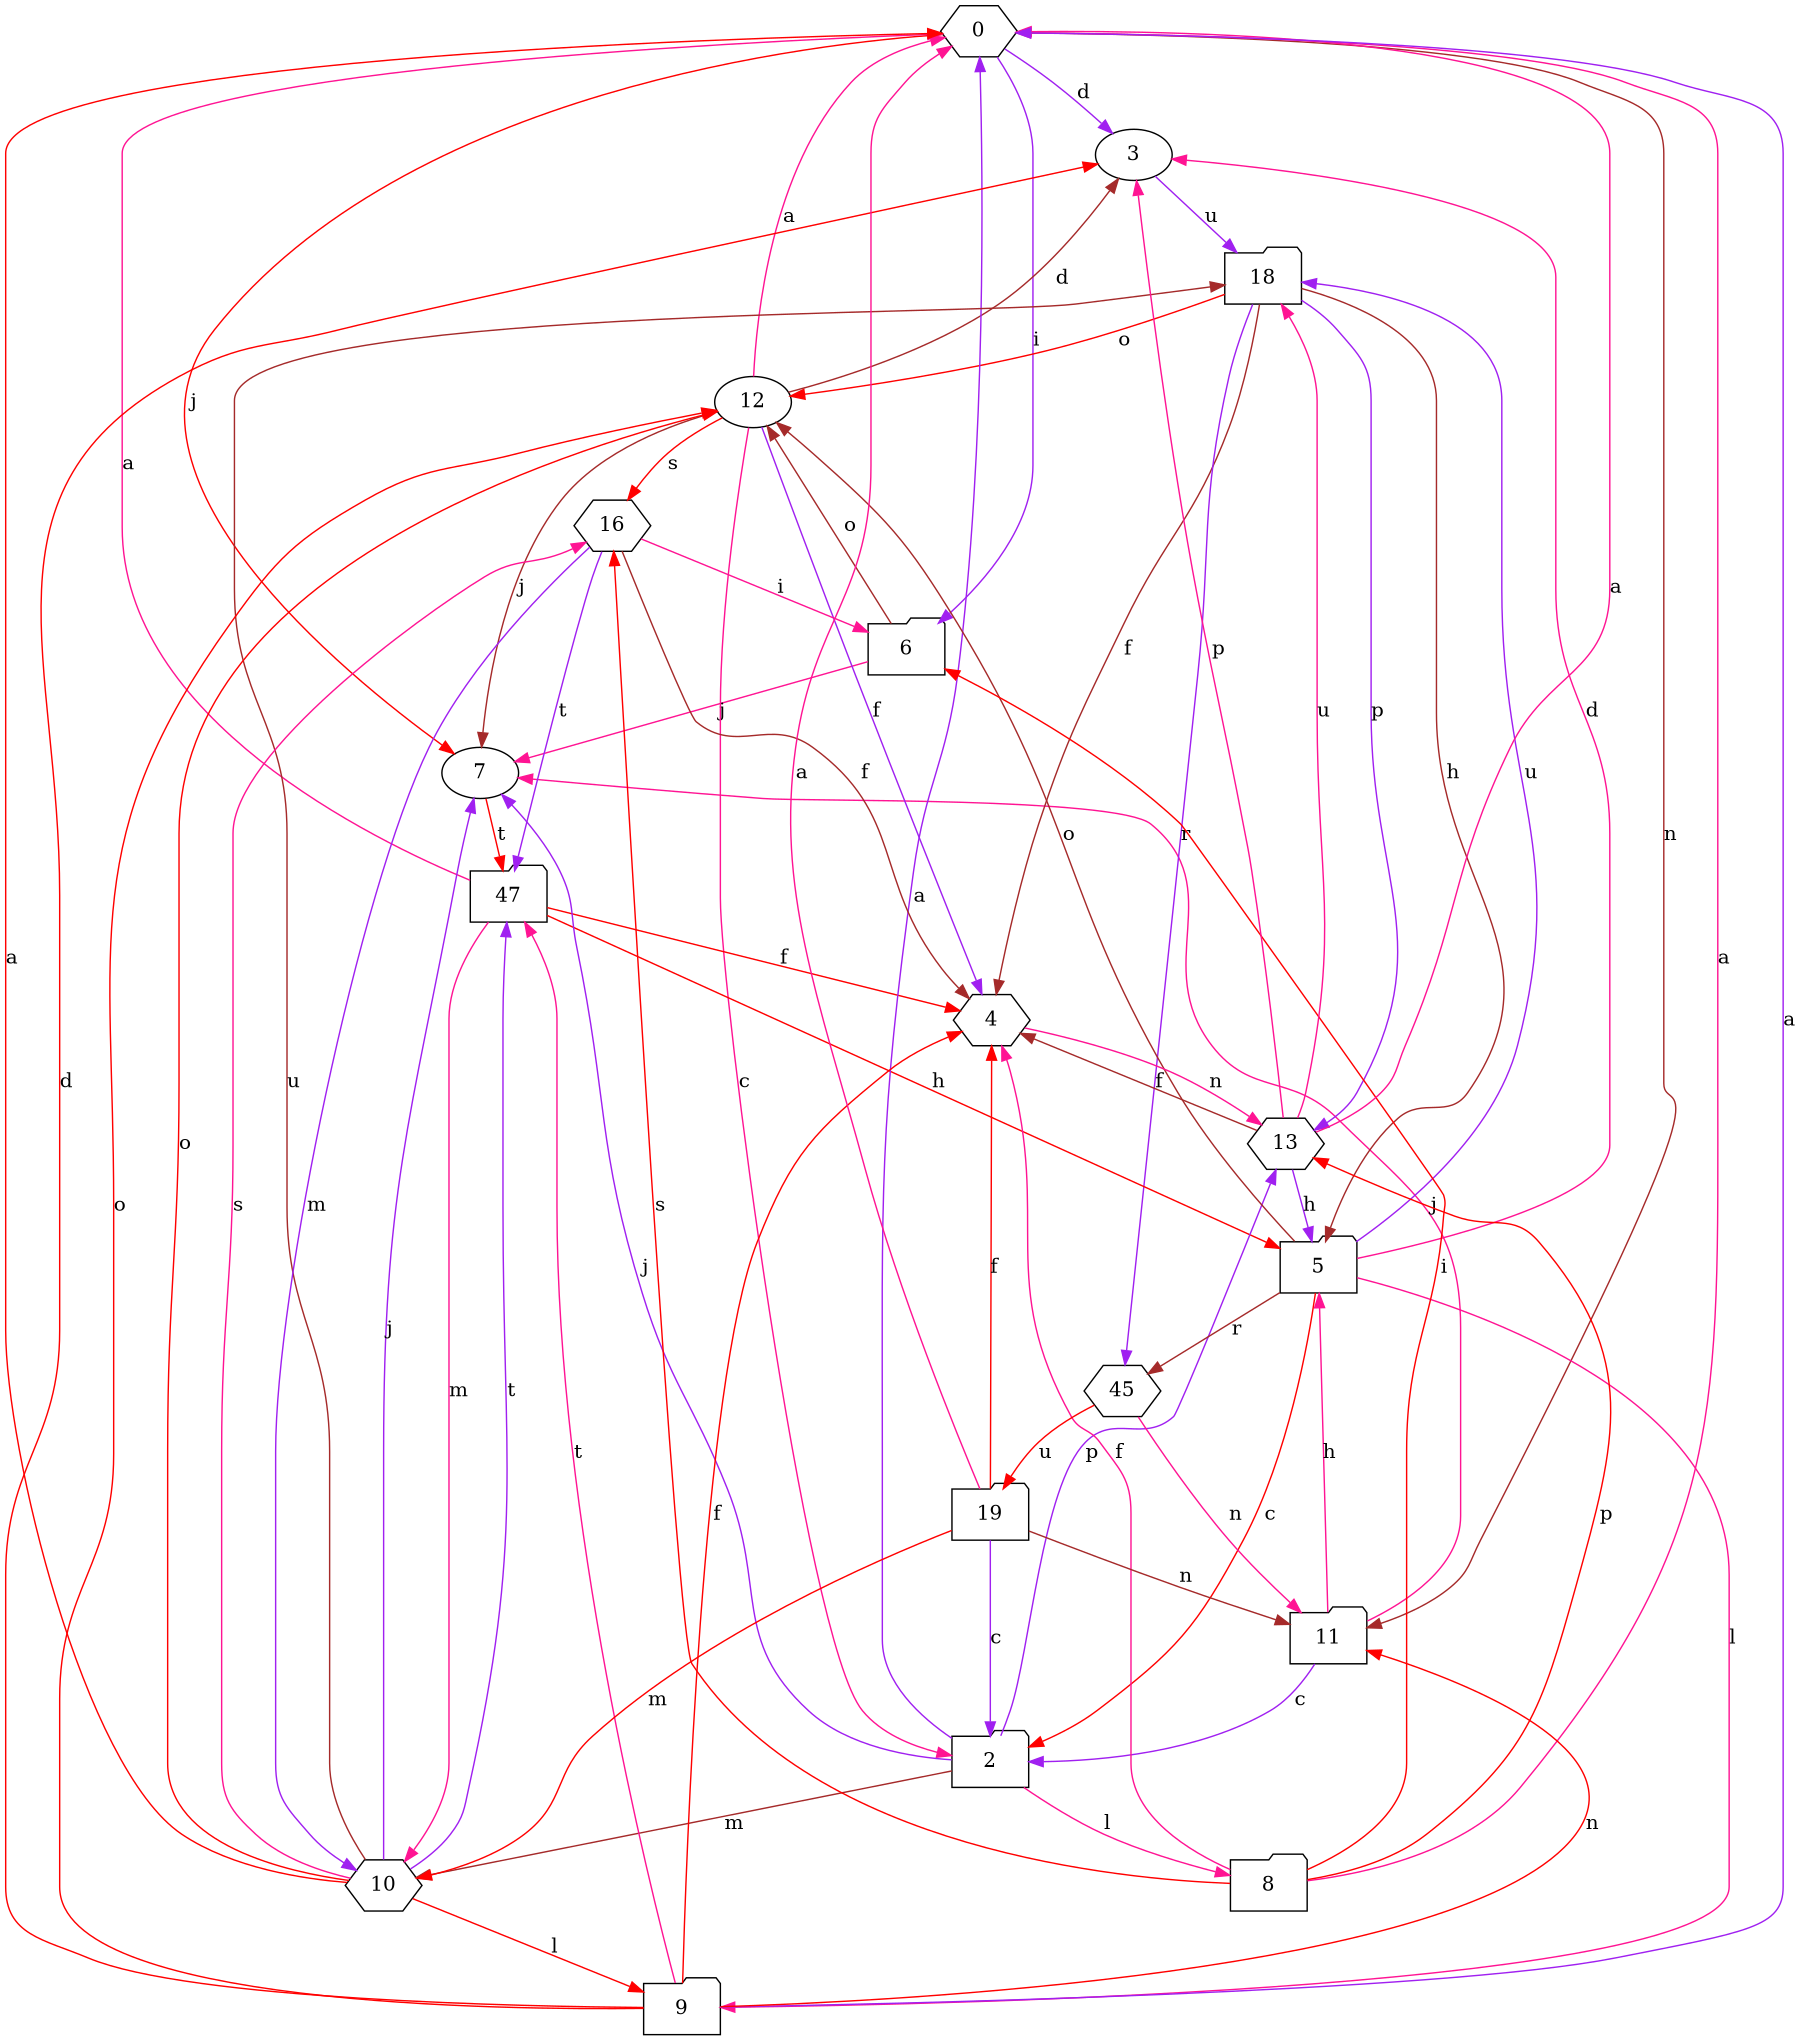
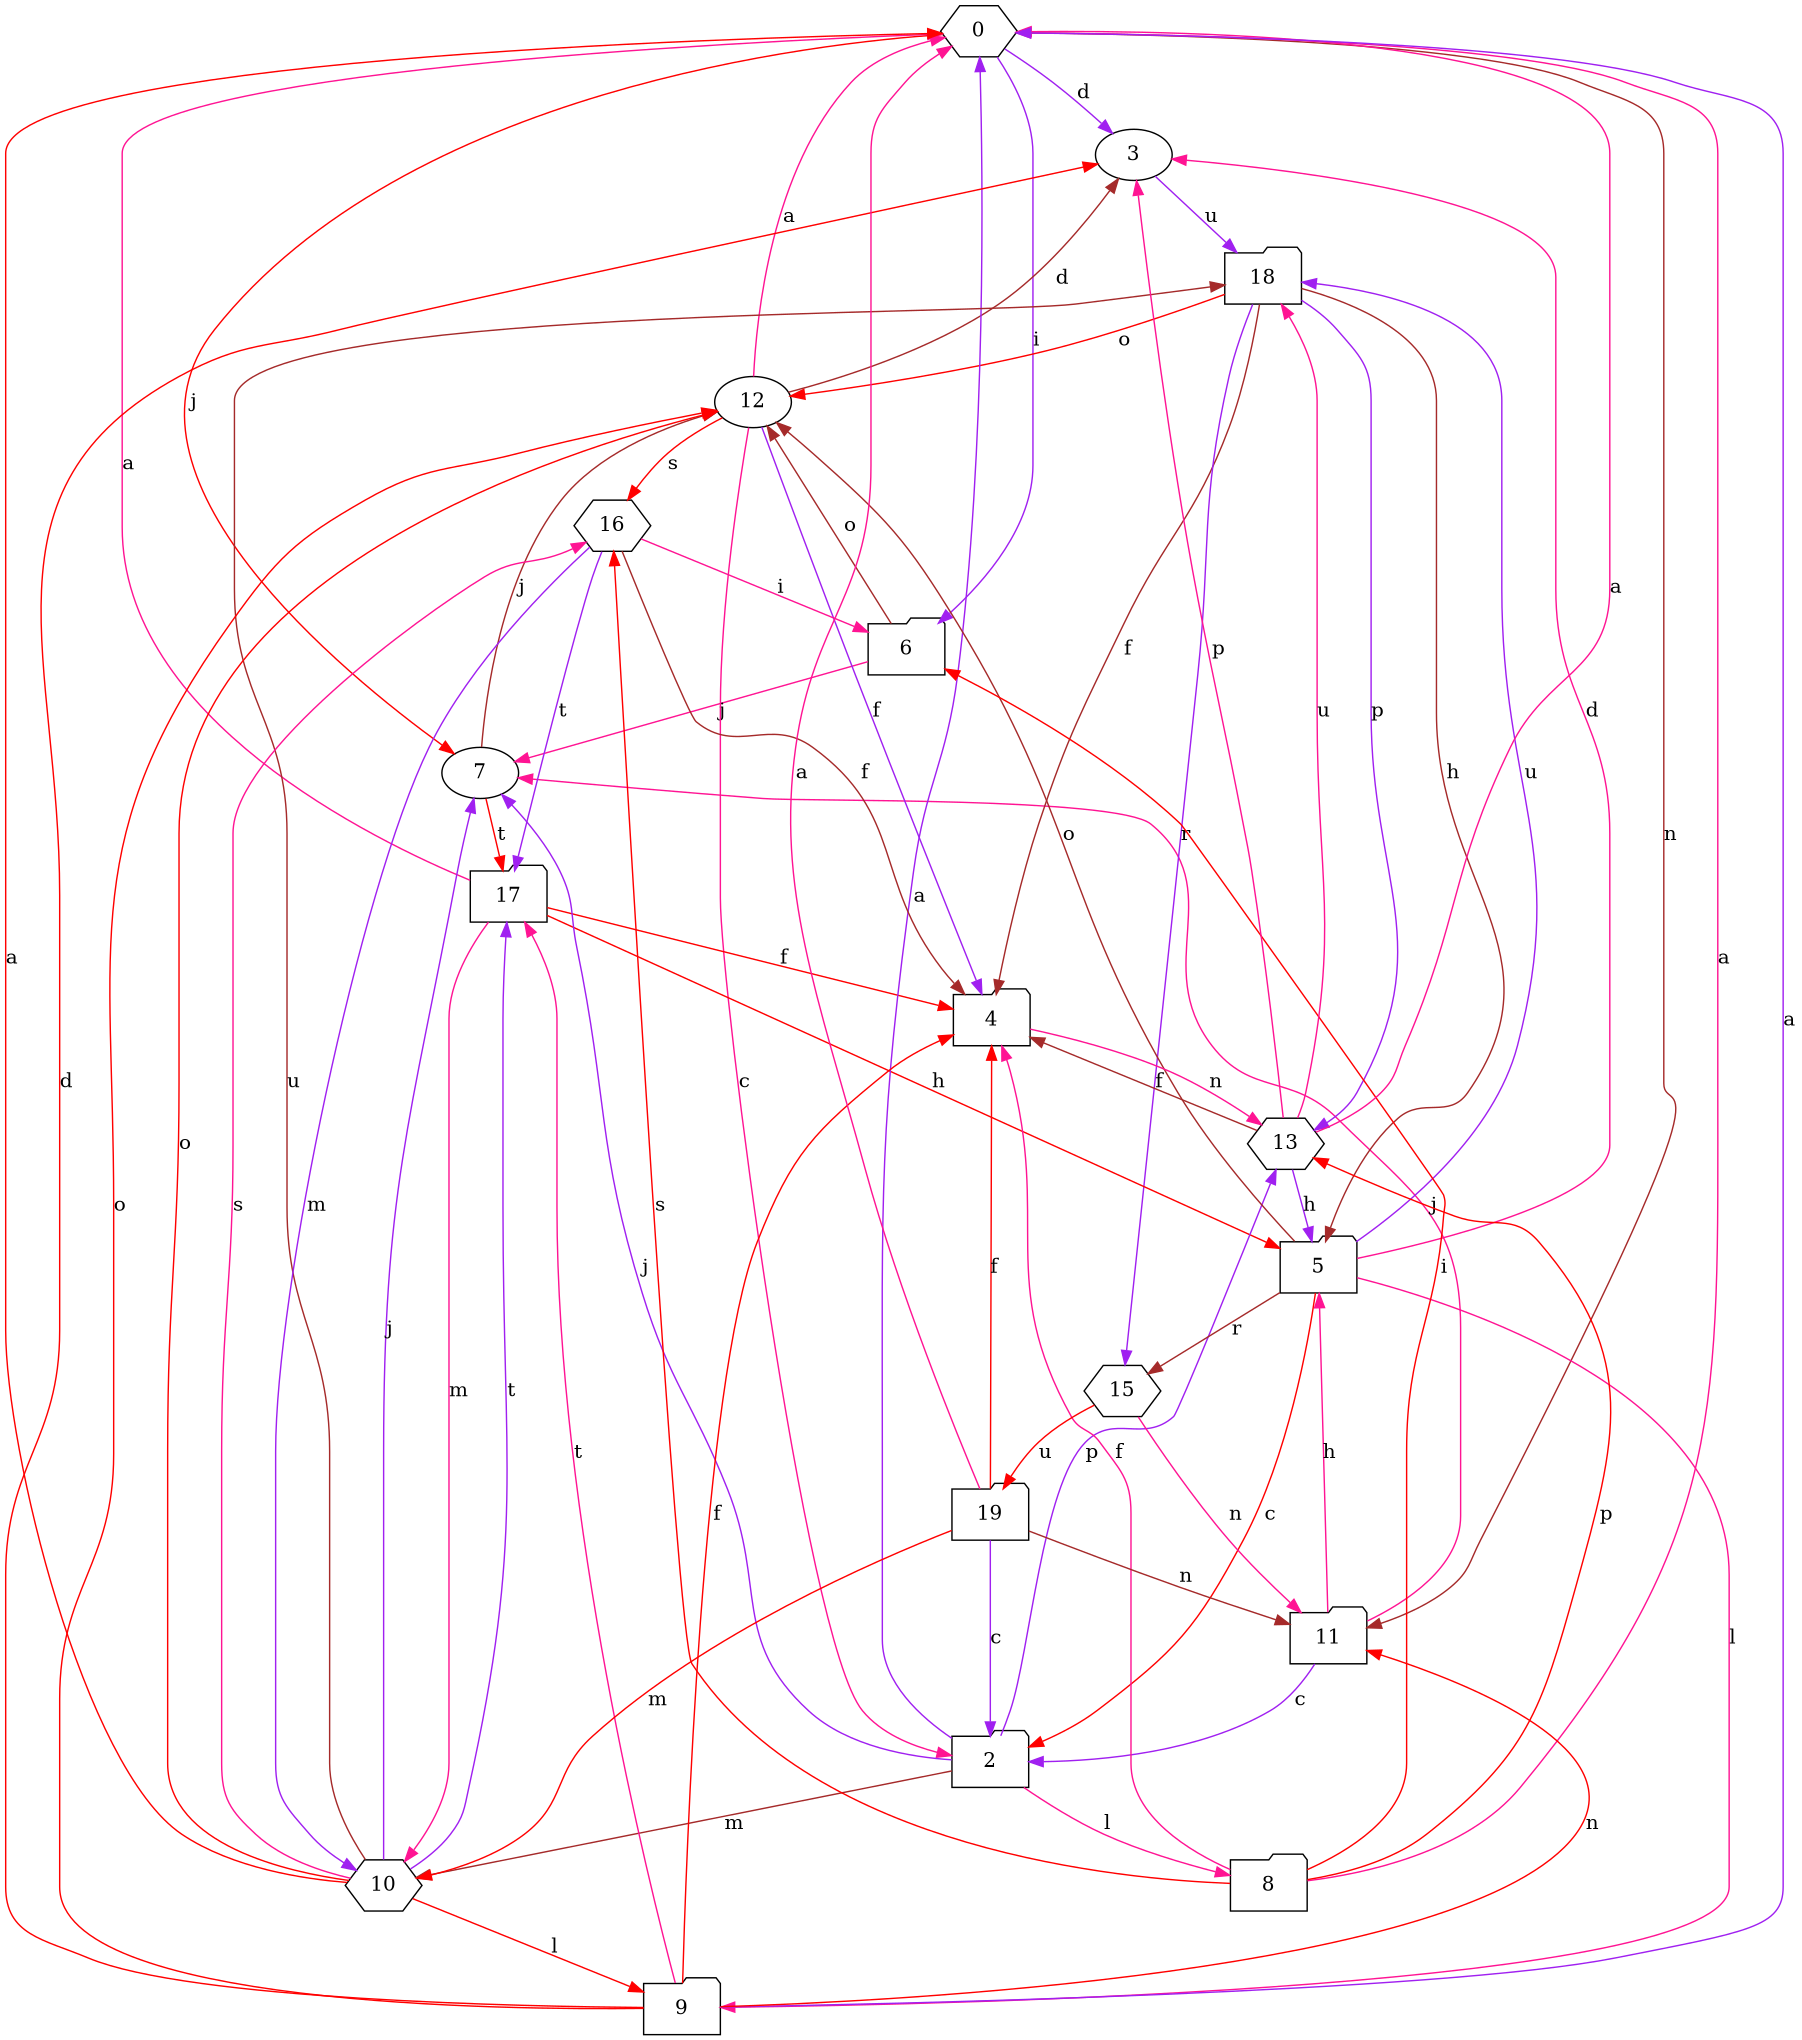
(542, 528) -> (536, 540)
(509, 897) -> (509, 897)
(992, 1020) -> (992, 1020)
(1122, 1391) -> (1122, 1391)
